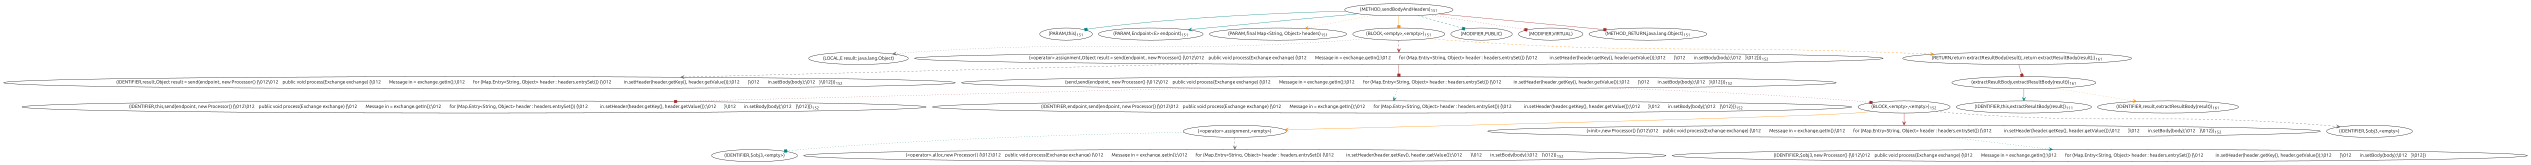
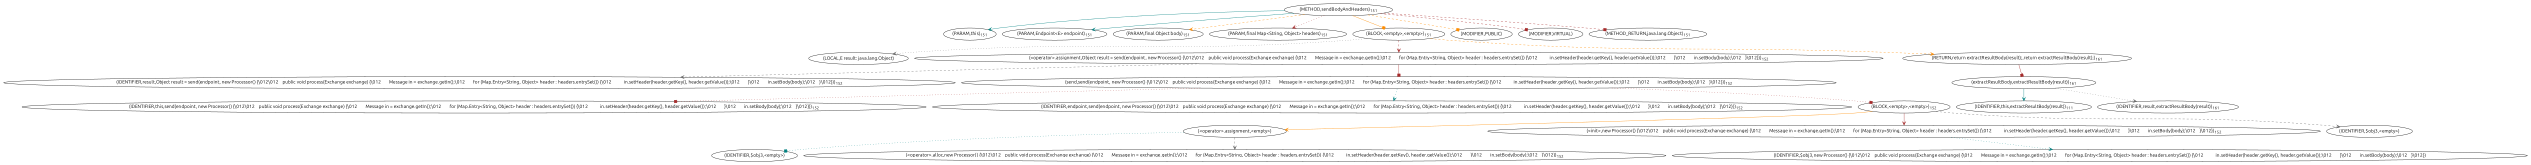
(1217, 17) -> (1138, 16)
(1341, 21) -> (1310, 21)
(1440, 22) -> (1412, 22)
(1477, 22) -> (1452, 21)
(1521, 22) -> (1493, 21)
none -> (1158, 34)
(2094, 95) -> (2094, 95)
